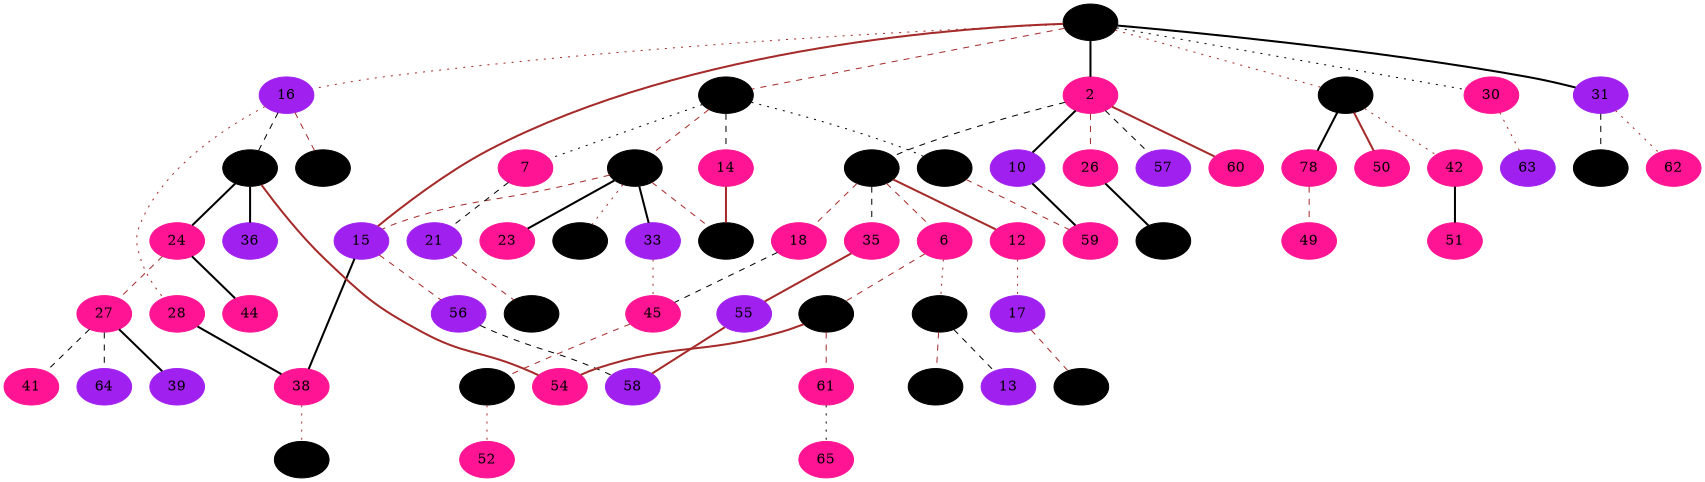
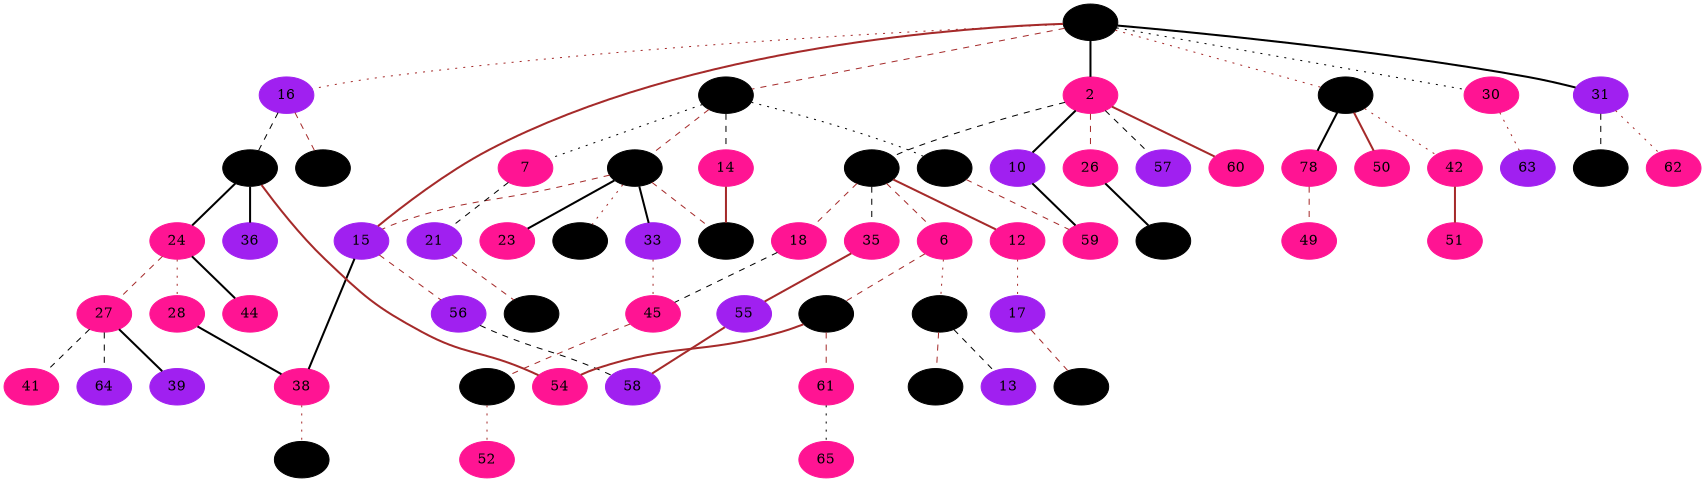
(164, 184) -> (177, 278)
(1455, 205) -> (1455, 205)
